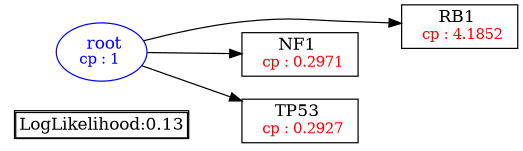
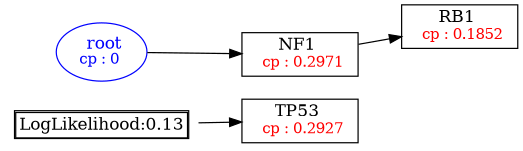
(265, 20) -> (374, 42)
(463, 35) -> (463, 35)
(102, 59) -> (102, 59)
(186, 81) -> (214, 123)
